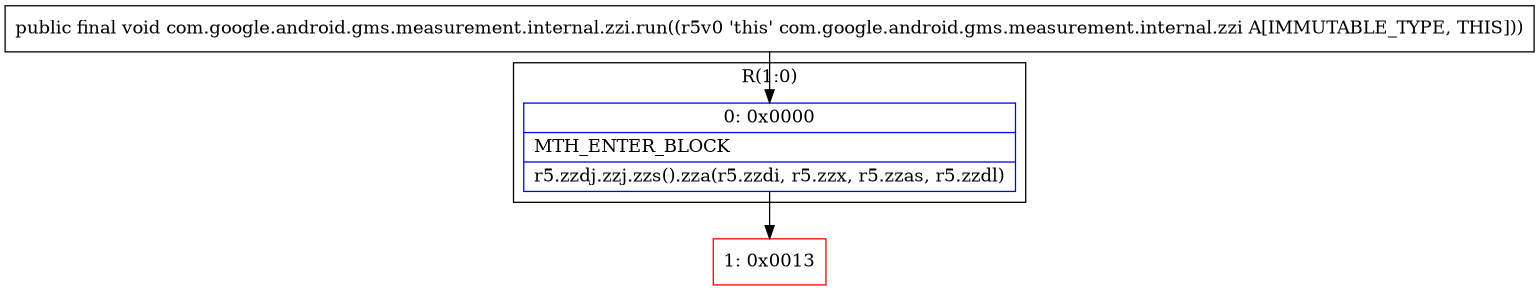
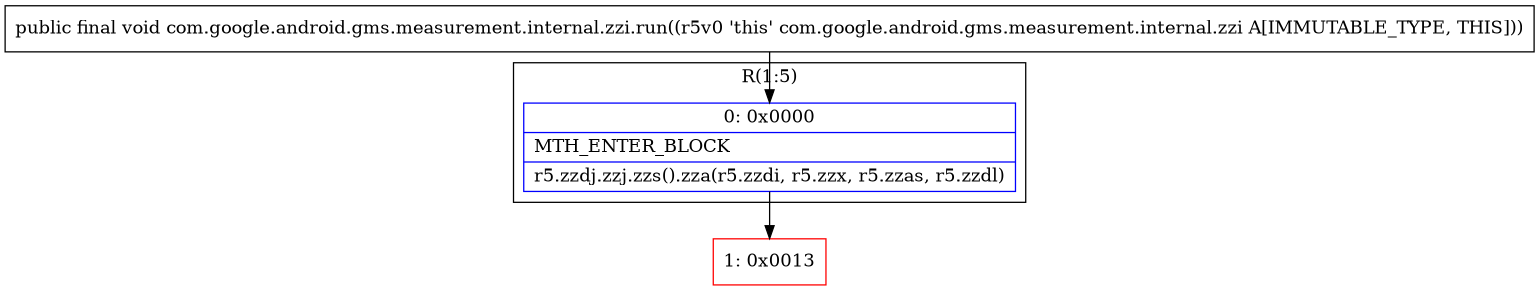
(770, 77) -> (770, 77)
